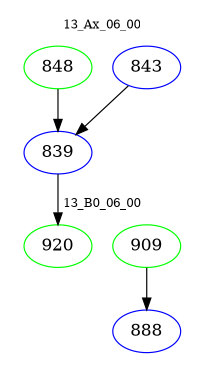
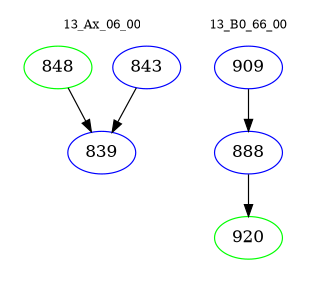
(58, 200) -> (248, 189)
(102, 204) -> (248, 25)
(147, 246) -> (248, 67)
